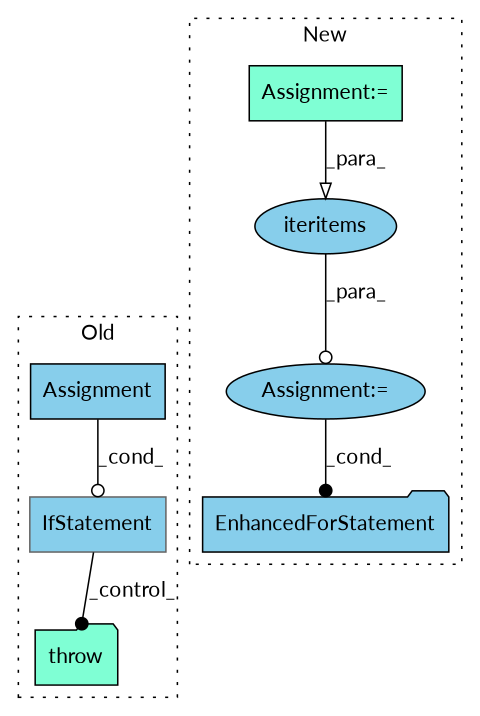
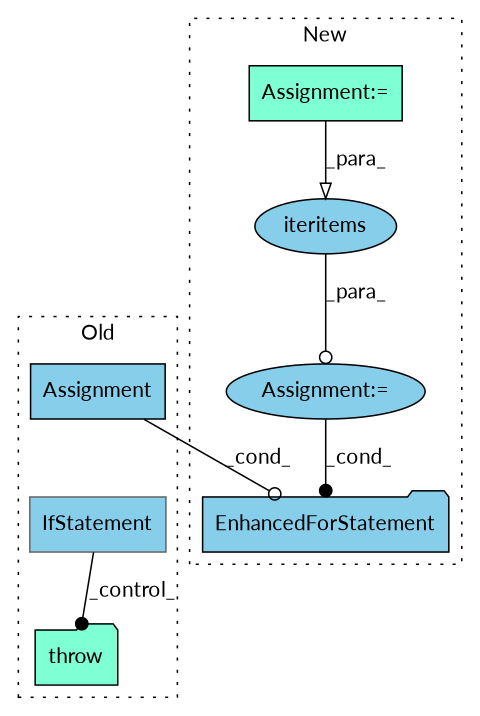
(98, 452) -> (206, 455)
